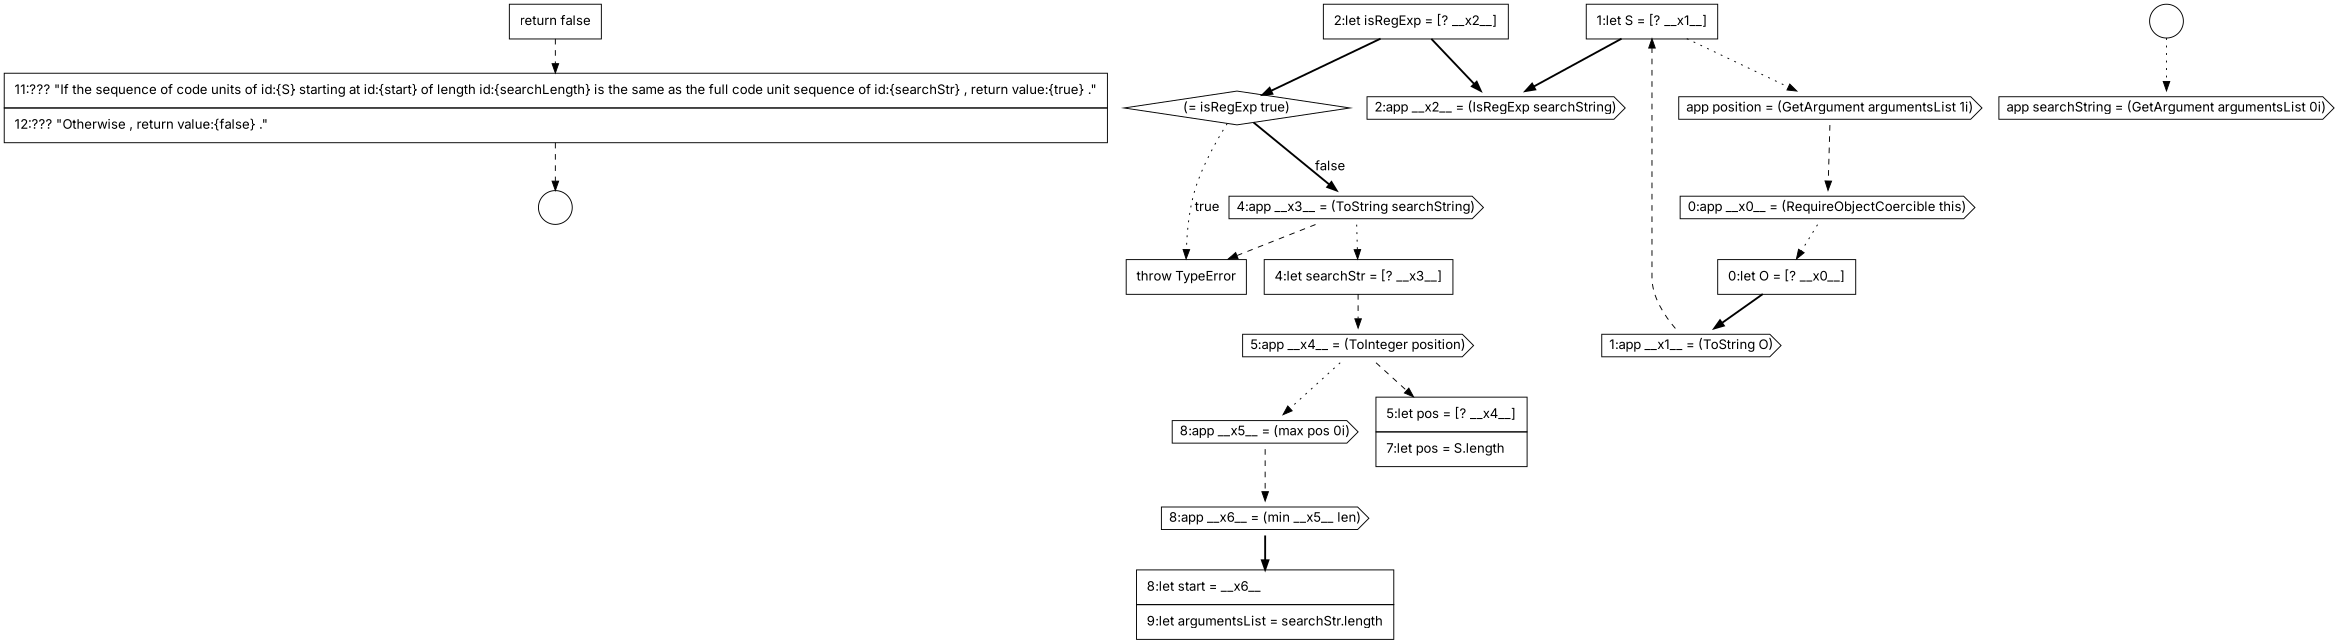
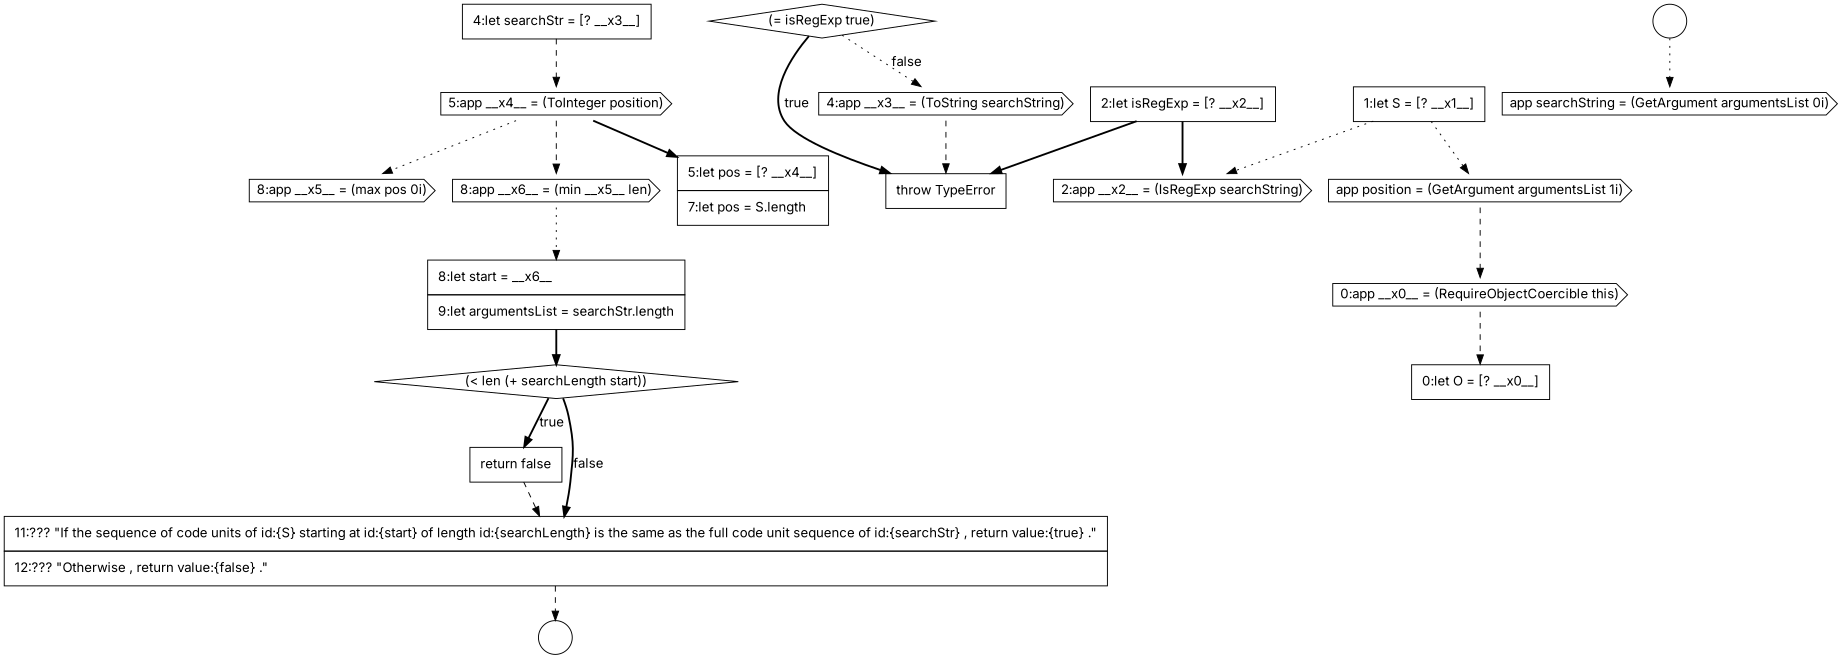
(1578, 63) -> (1305, 146)
(1326, 65) -> (1069, 146)
(1291, 153) -> (878, 58)
(1197, 183) -> (789, 127)
(1357, 237) -> none
(1809, 238) -> (1480, 333)
(1691, 346) -> none
(1391, 377) -> (631, 137)
none -> (556, 382)
(1265, 470) -> (556, 142)
(1265, 548) -> (556, 229)
